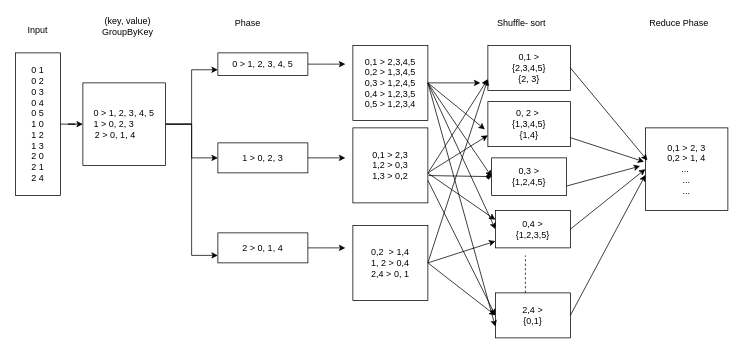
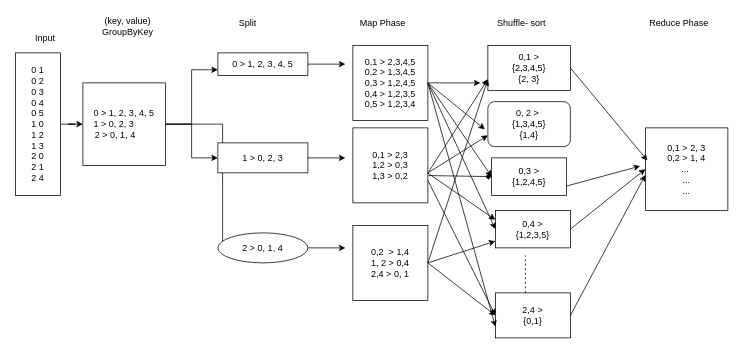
(248, 23) -> (248, 23)
none -> (383, 23)
(38, 30) -> (45, 38)
(529, 124) -> (529, 124)
(605, 149) -> none
(263, 248) -> (263, 248)
